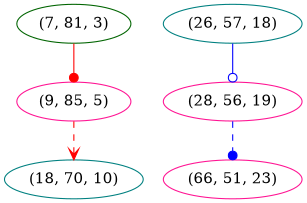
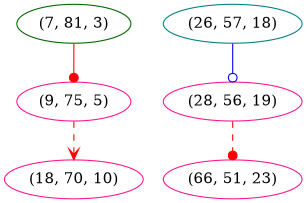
(74, 102) -> (74, 102)
(233, 136) -> (233, 136)
(74, 179) -> (74, 179)
